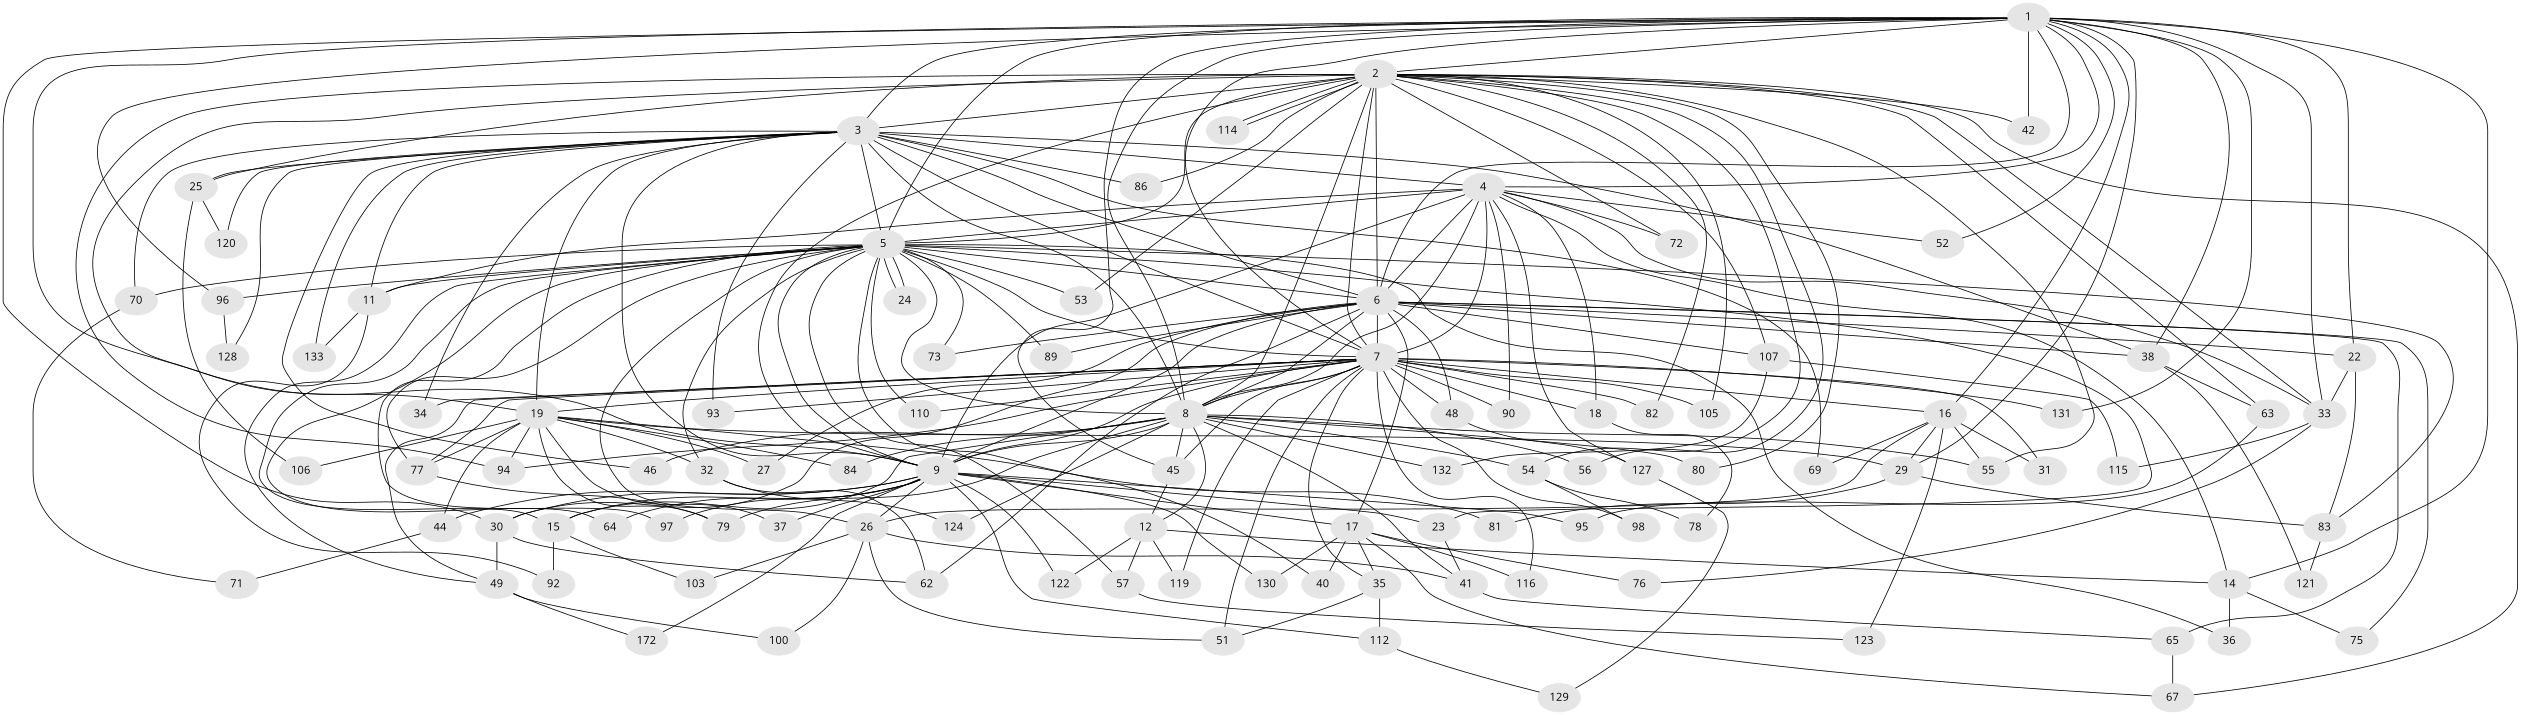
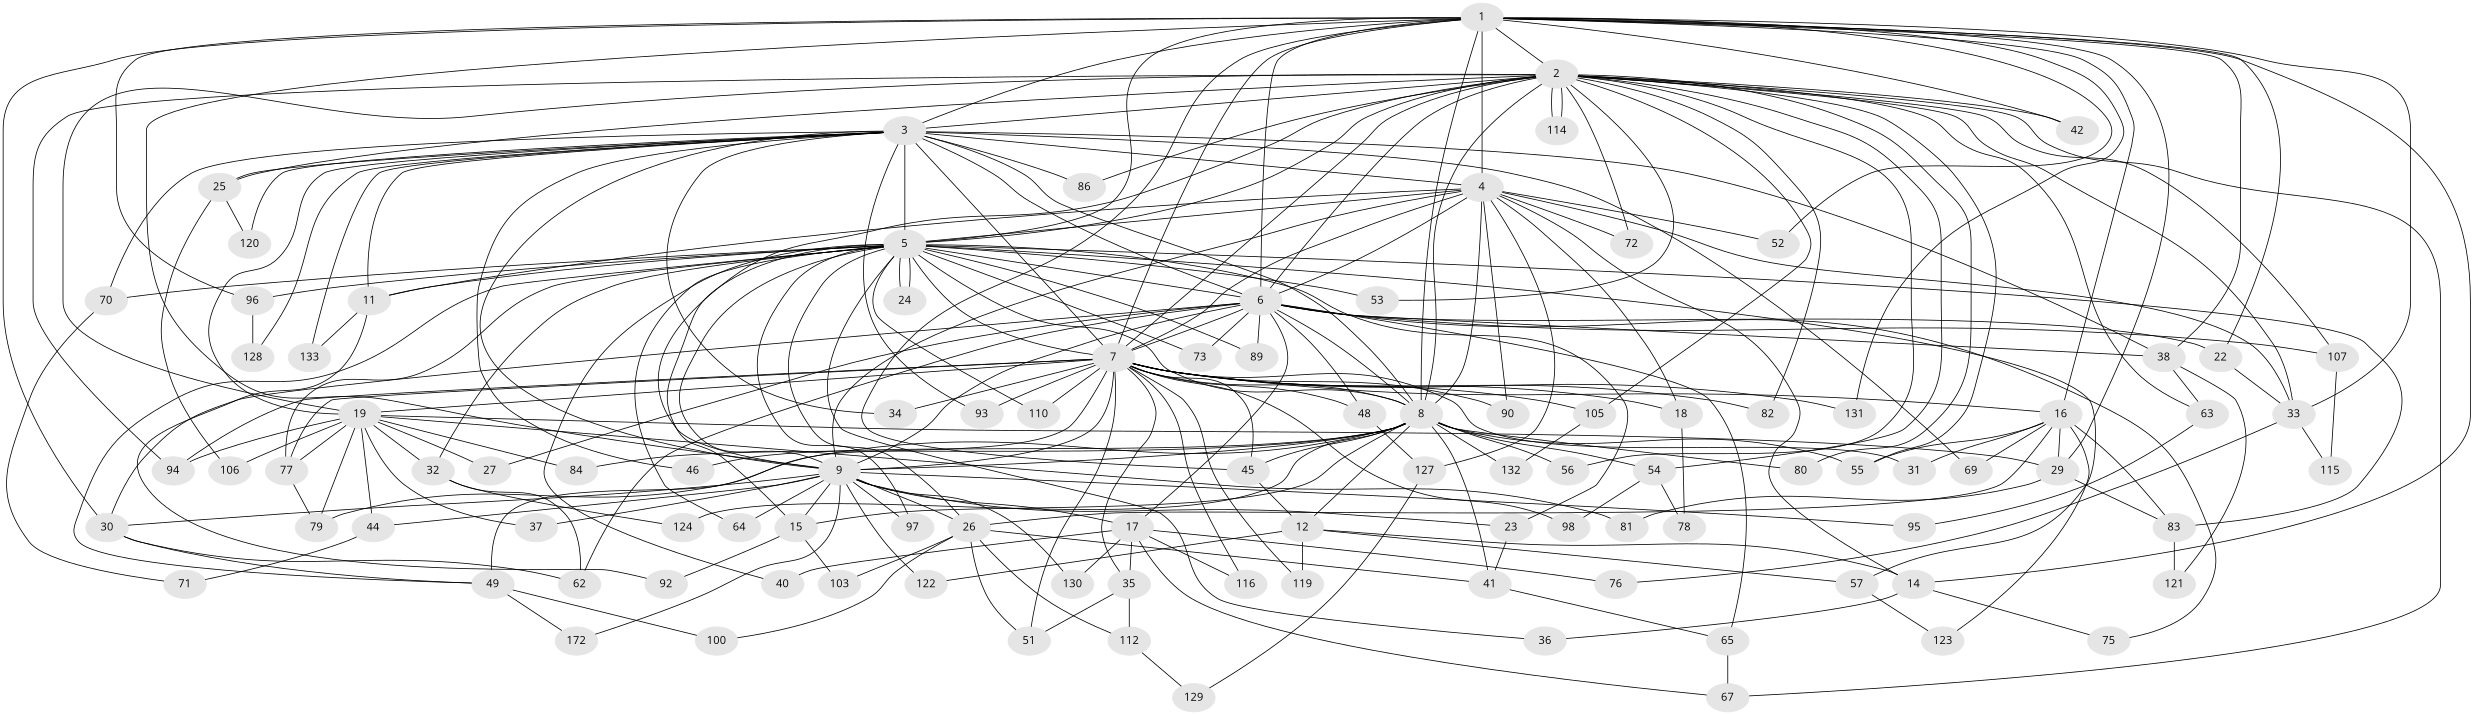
(2350, 444) -> (2118, 463)
(1633, 450) -> (1553, 443)
(1123, 611) -> (1043, 598)
